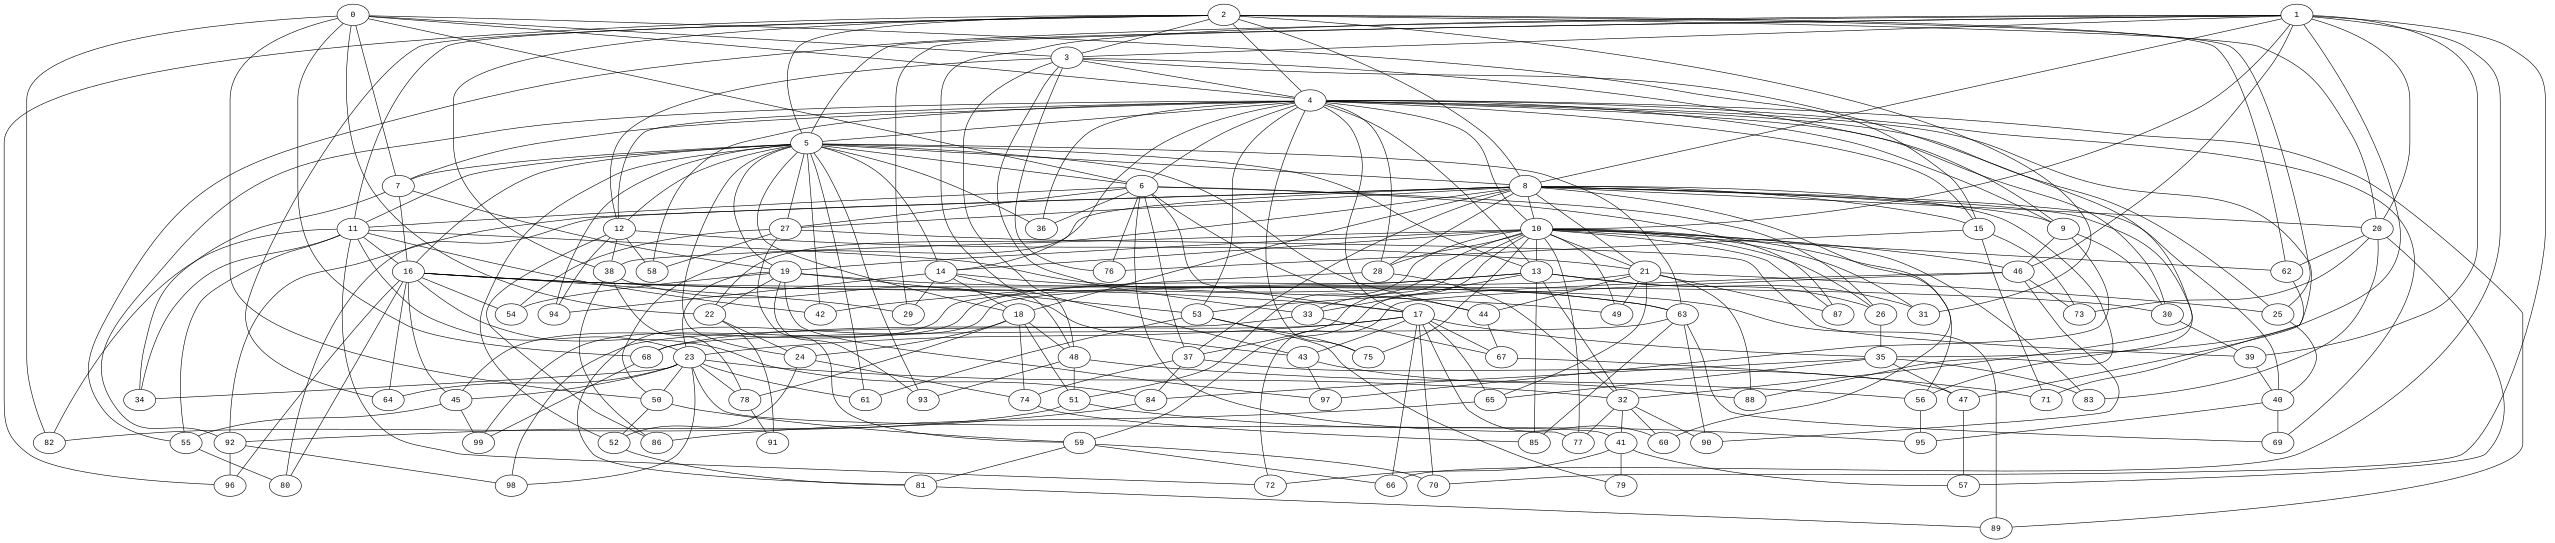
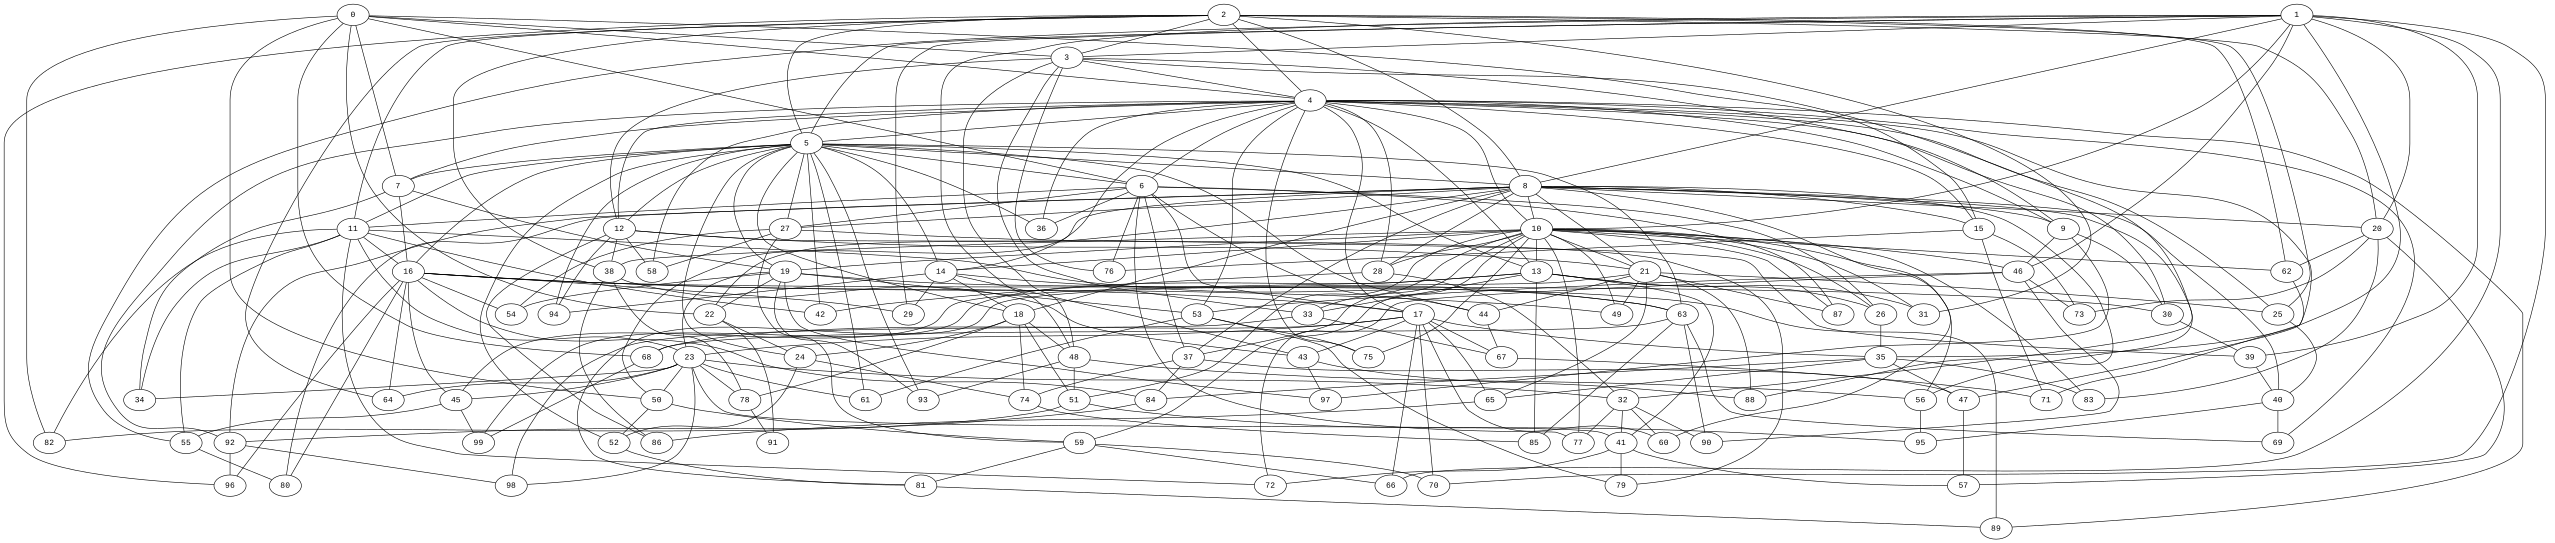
none -> (1632, 256)
(1580, 336) -> (1706, 308)
